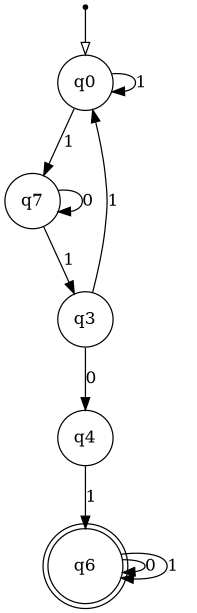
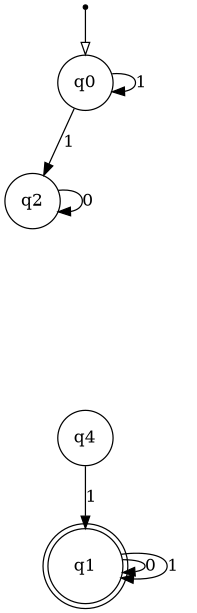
(33, 201) -> (33, 201)
(85, 319) -> none
(85, 566) -> (85, 566)
